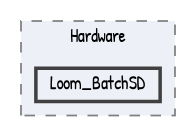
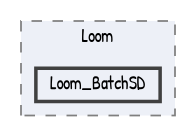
(98, 38) -> (98, 38)
